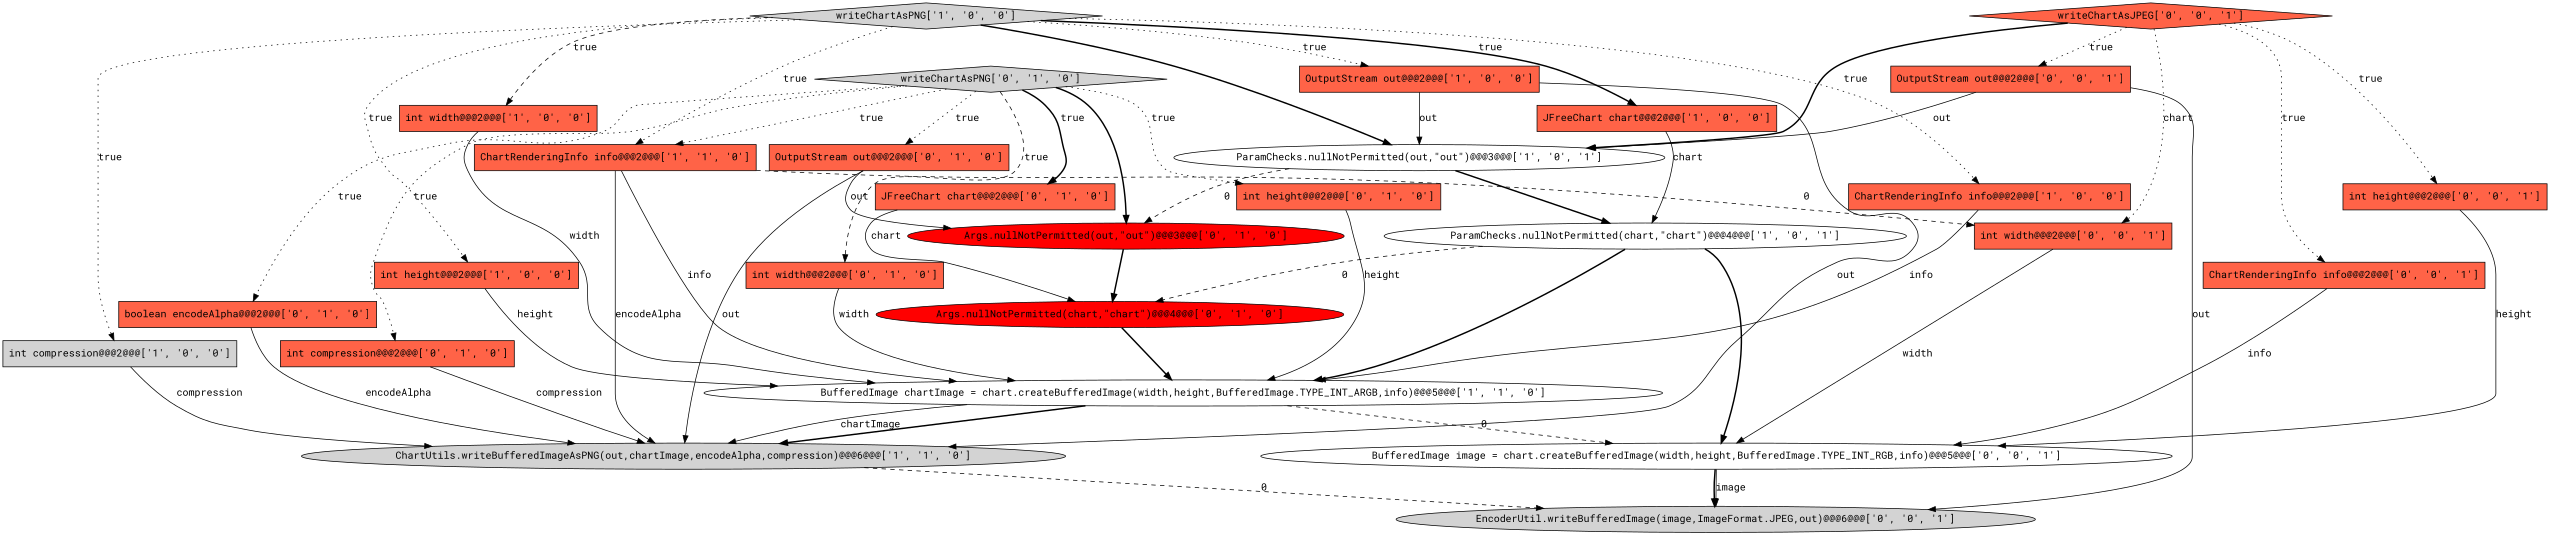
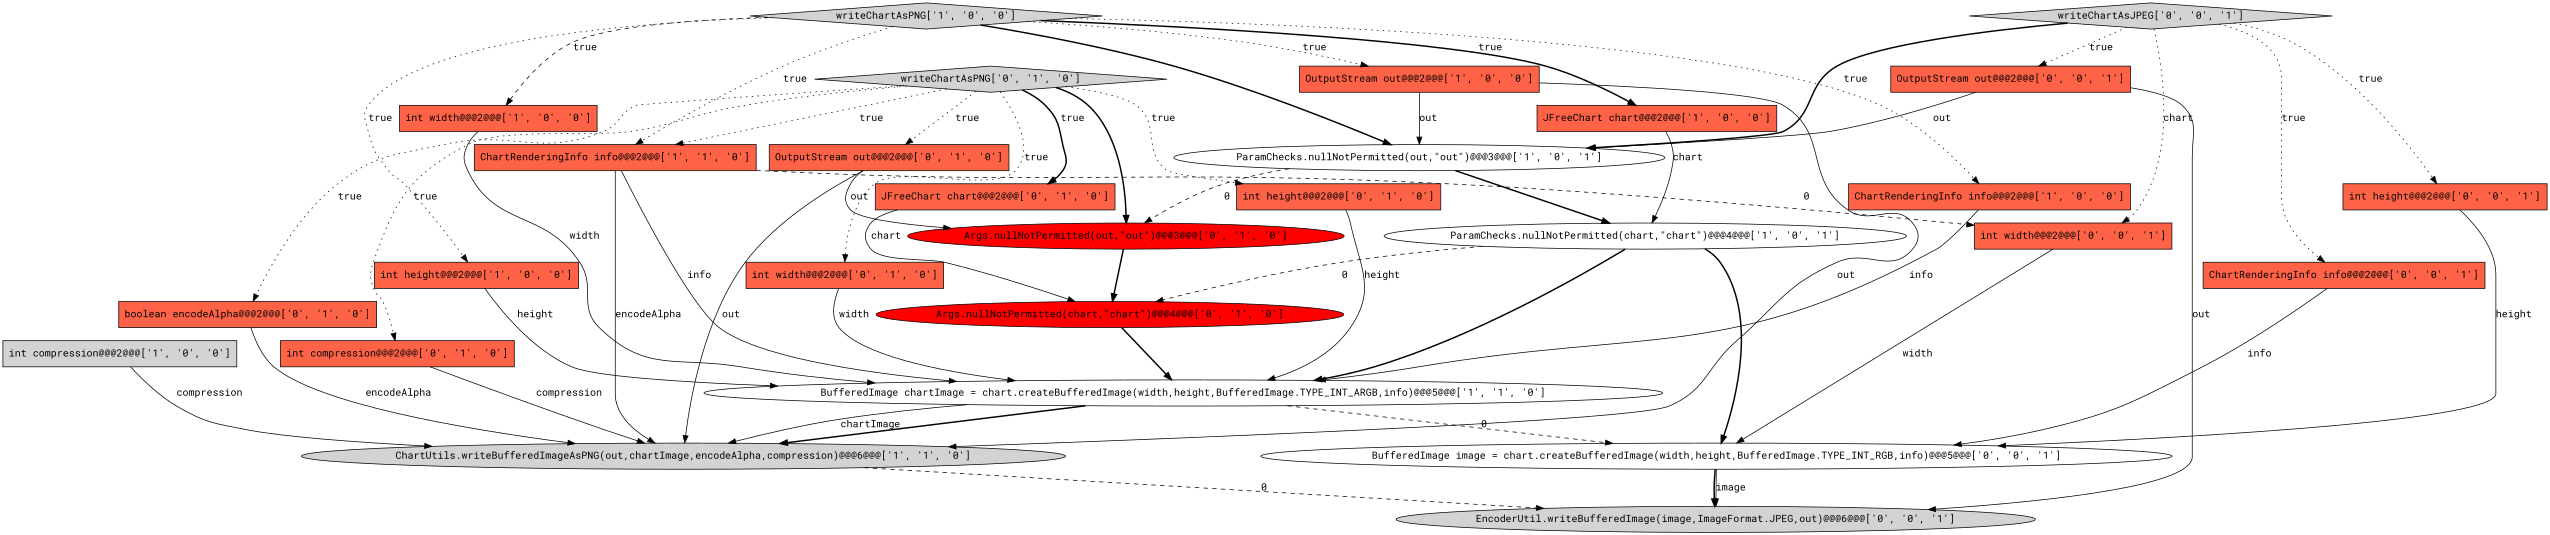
(2151, 16) -> (2151, 16)
(319, 42) -> none
(1016, 169) -> (1016, 169)
